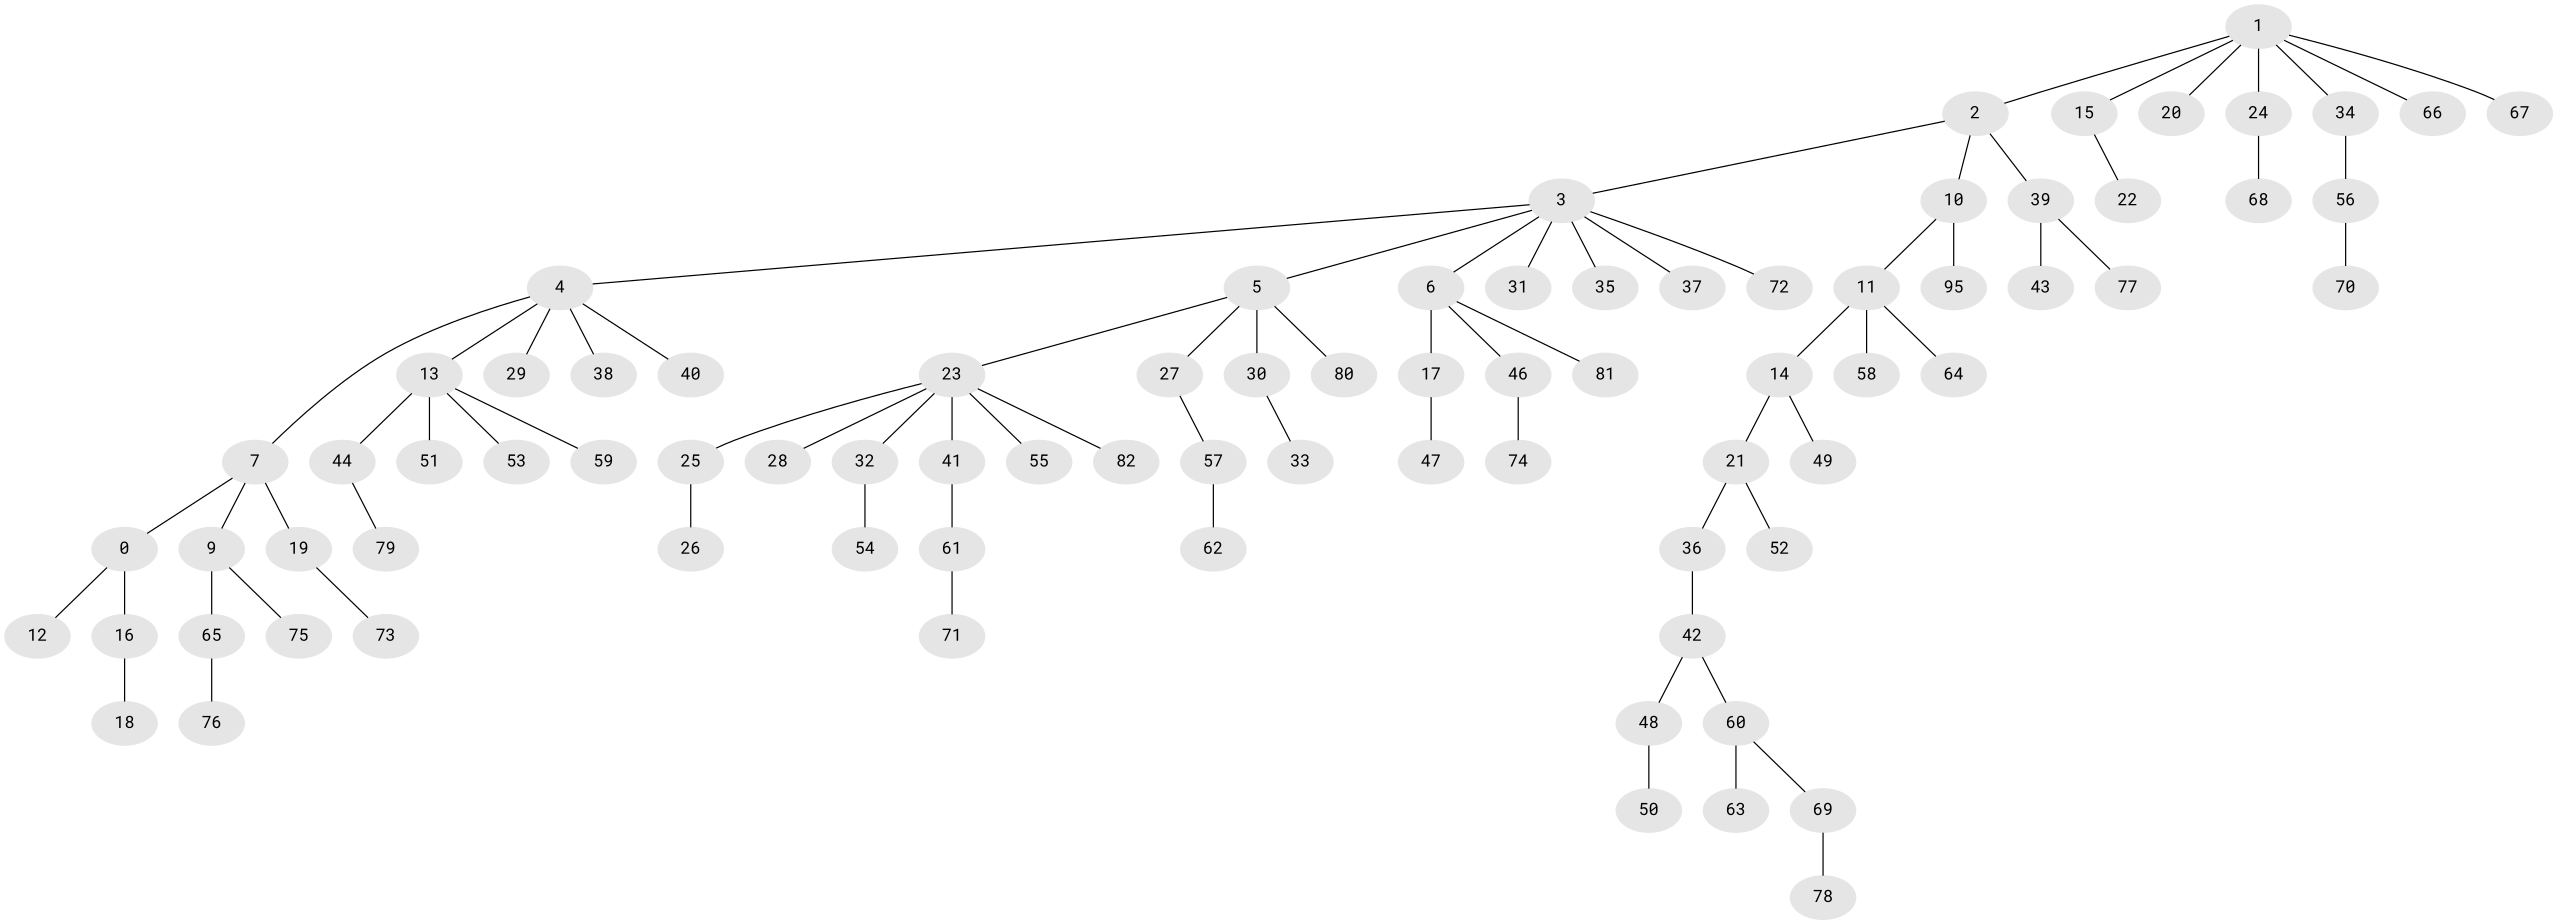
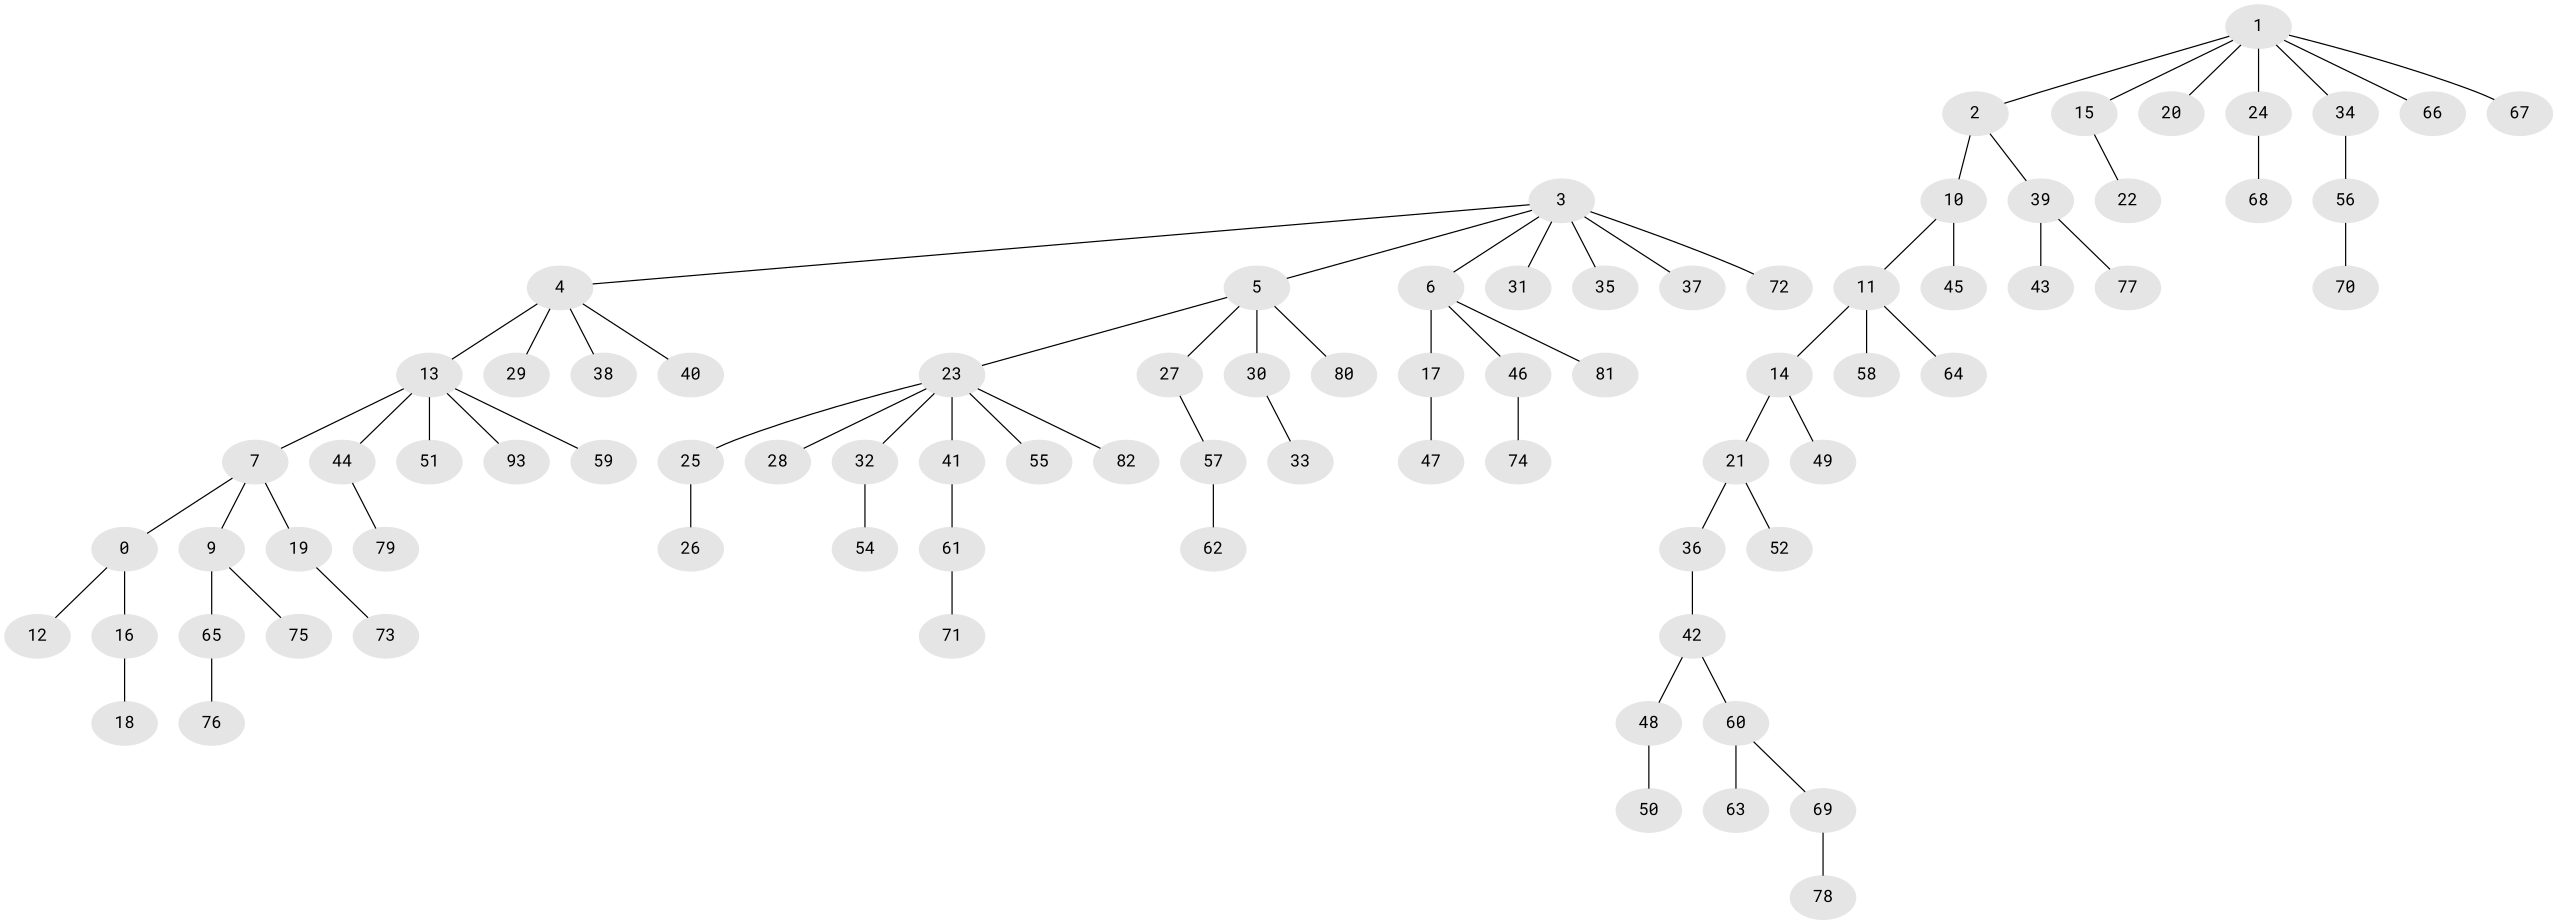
(1769, 157) -> none
(1954, 288) -> (1954, 288)
(390, 351) -> (342, 419)
(517, 462) -> (517, 462)
